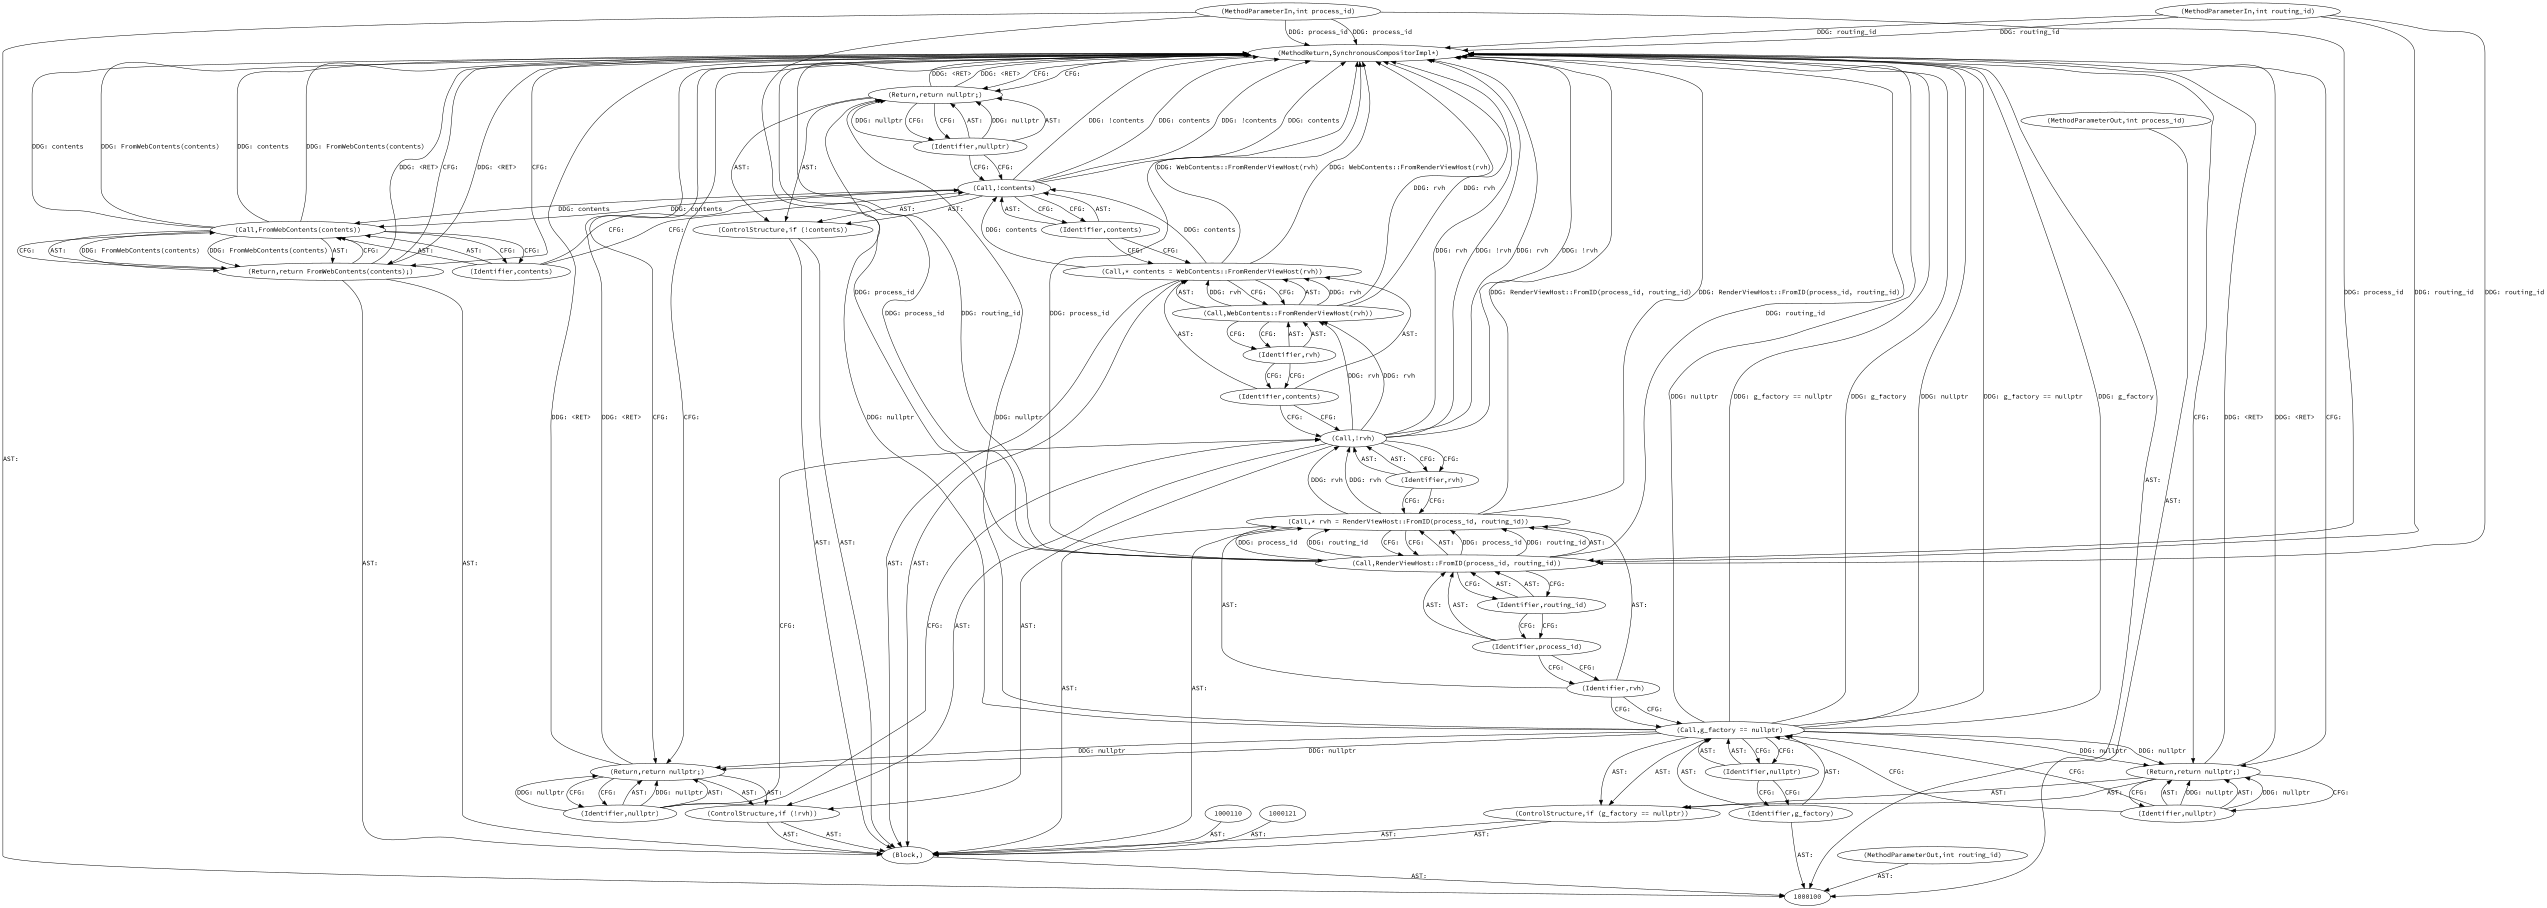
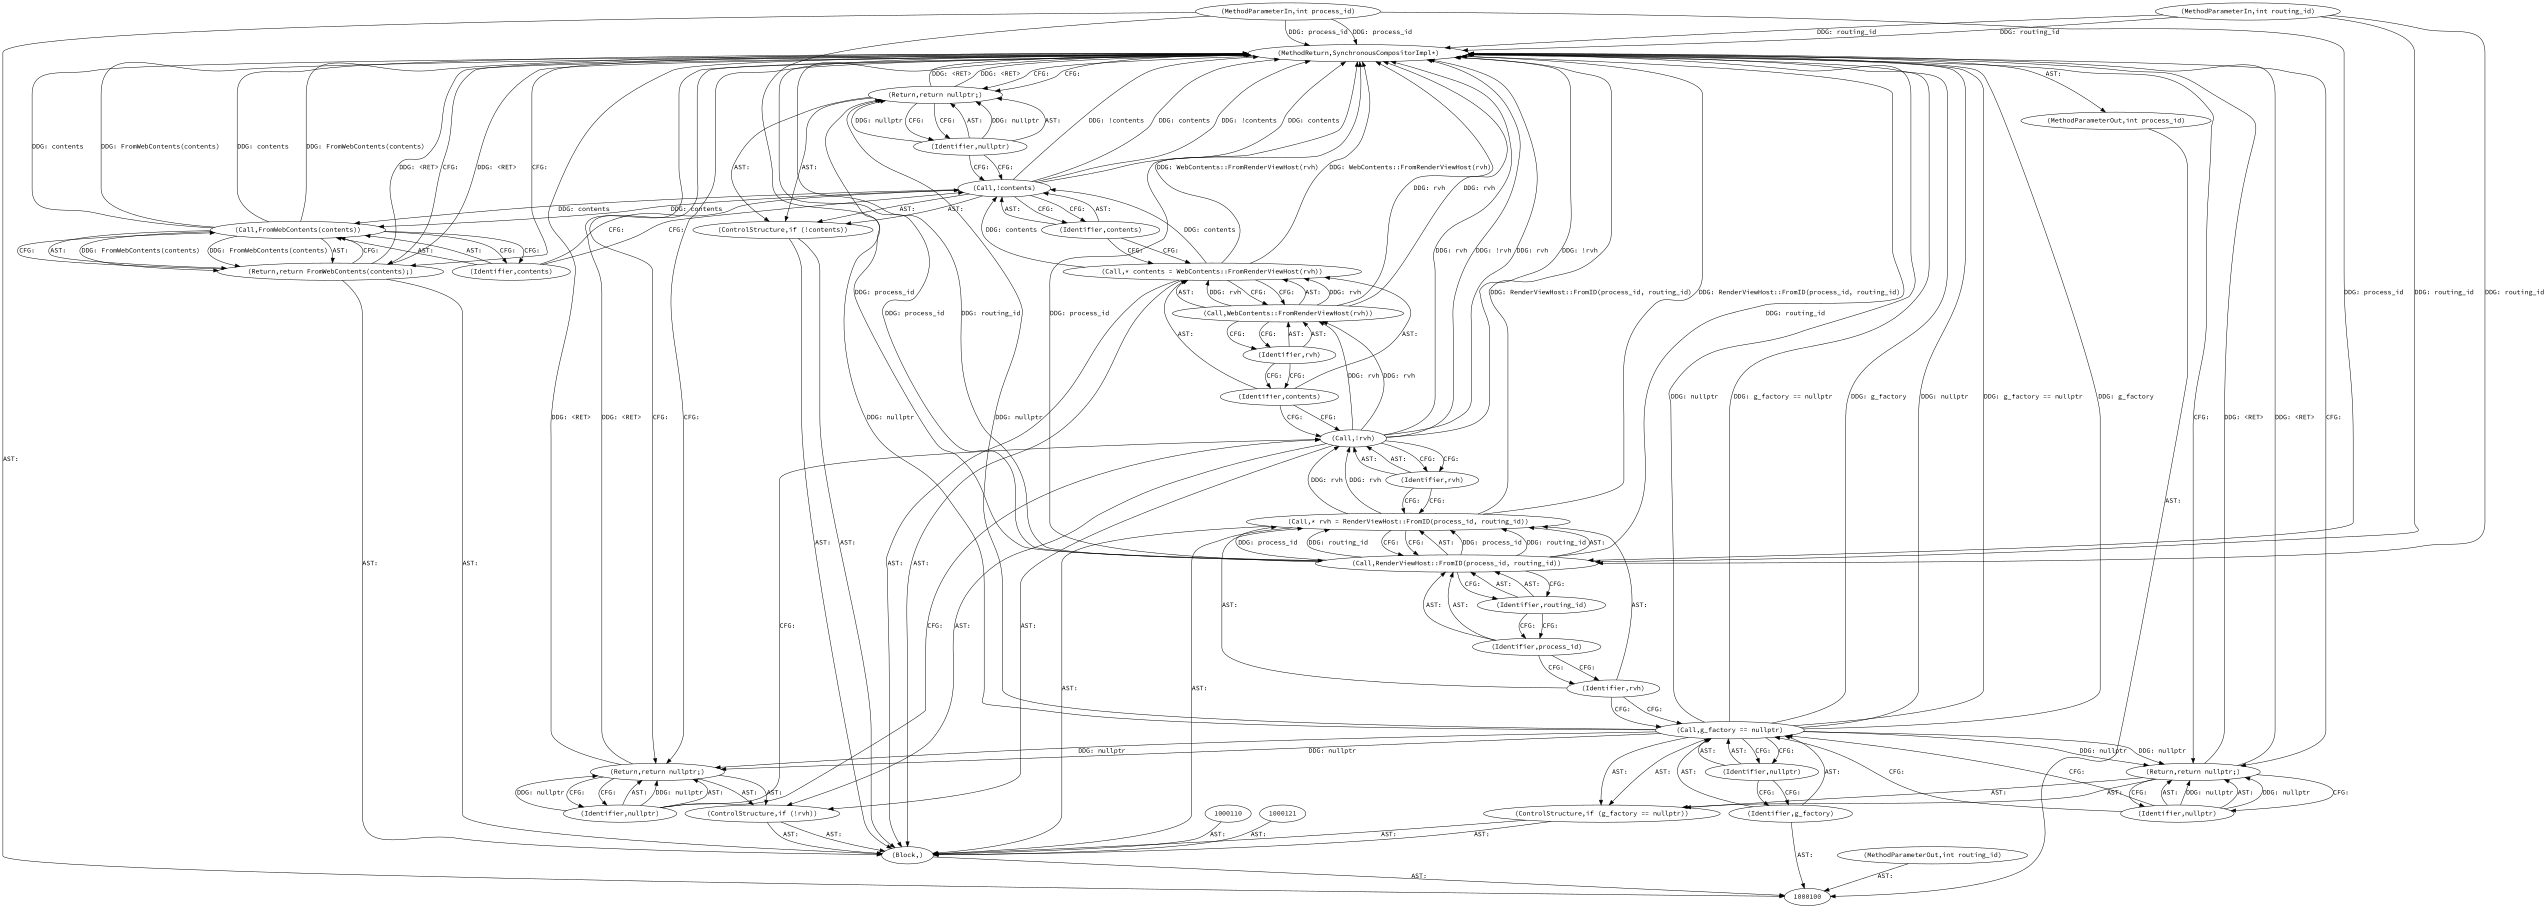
(2127, 306) -> (1790, 57)
